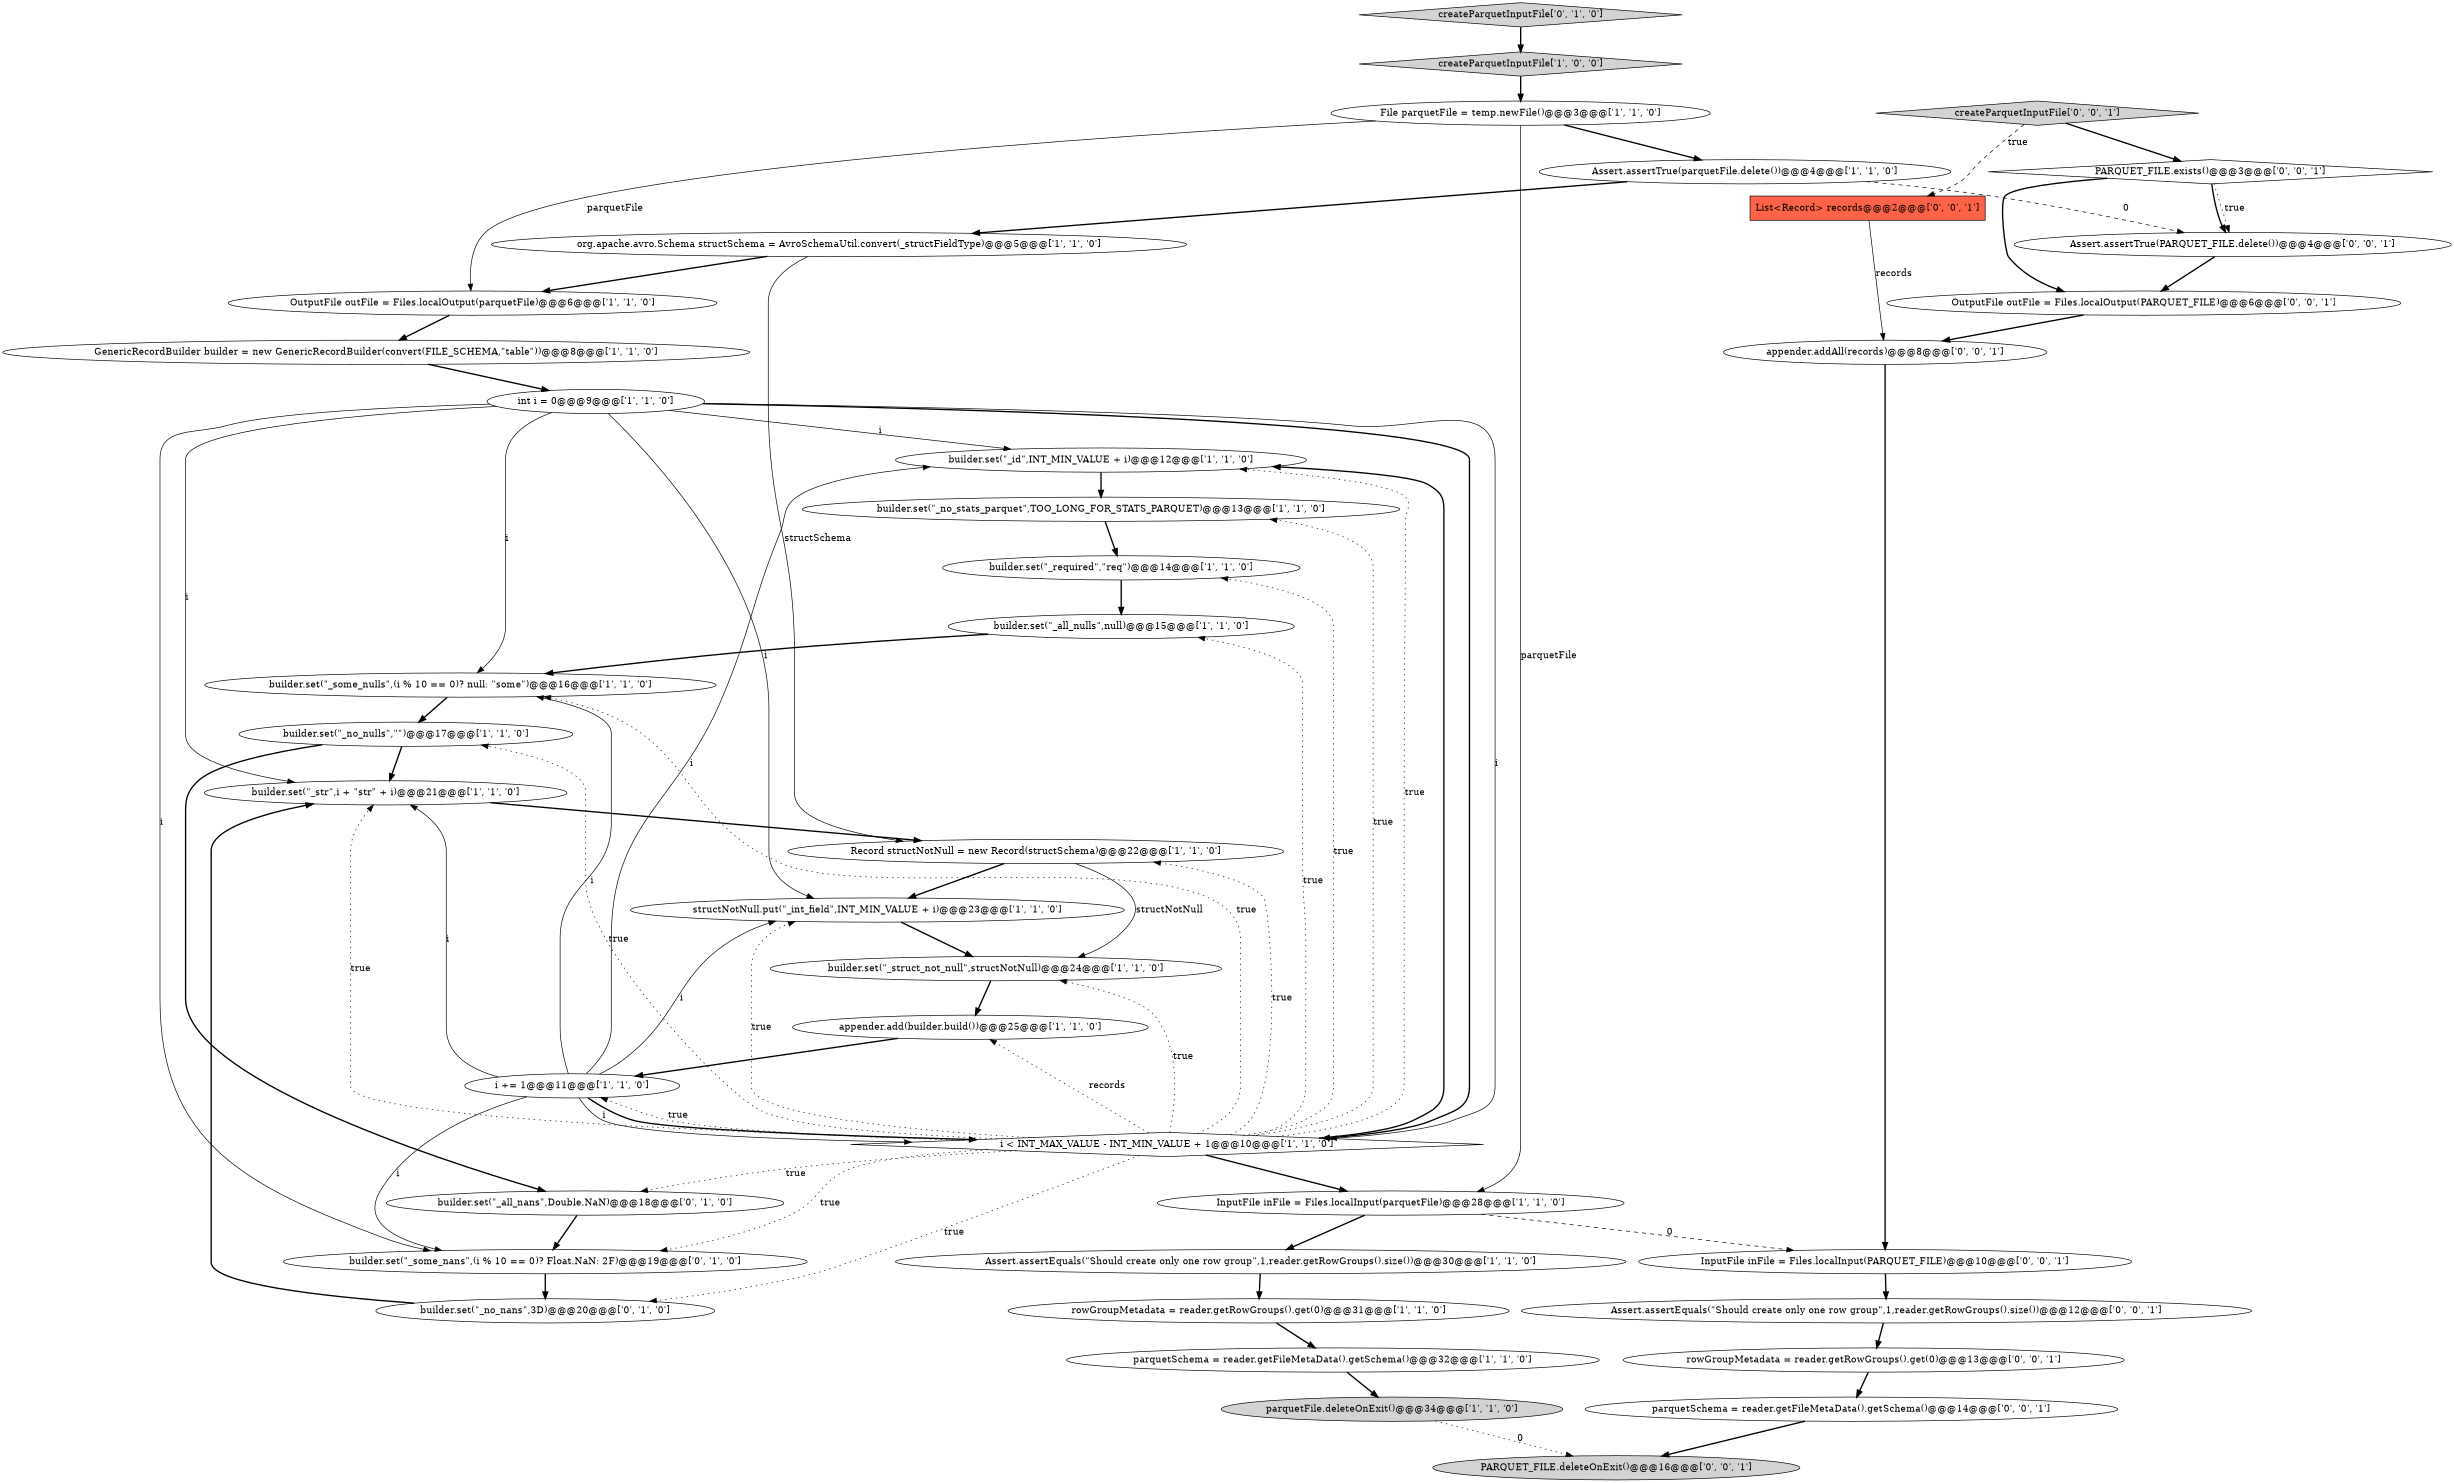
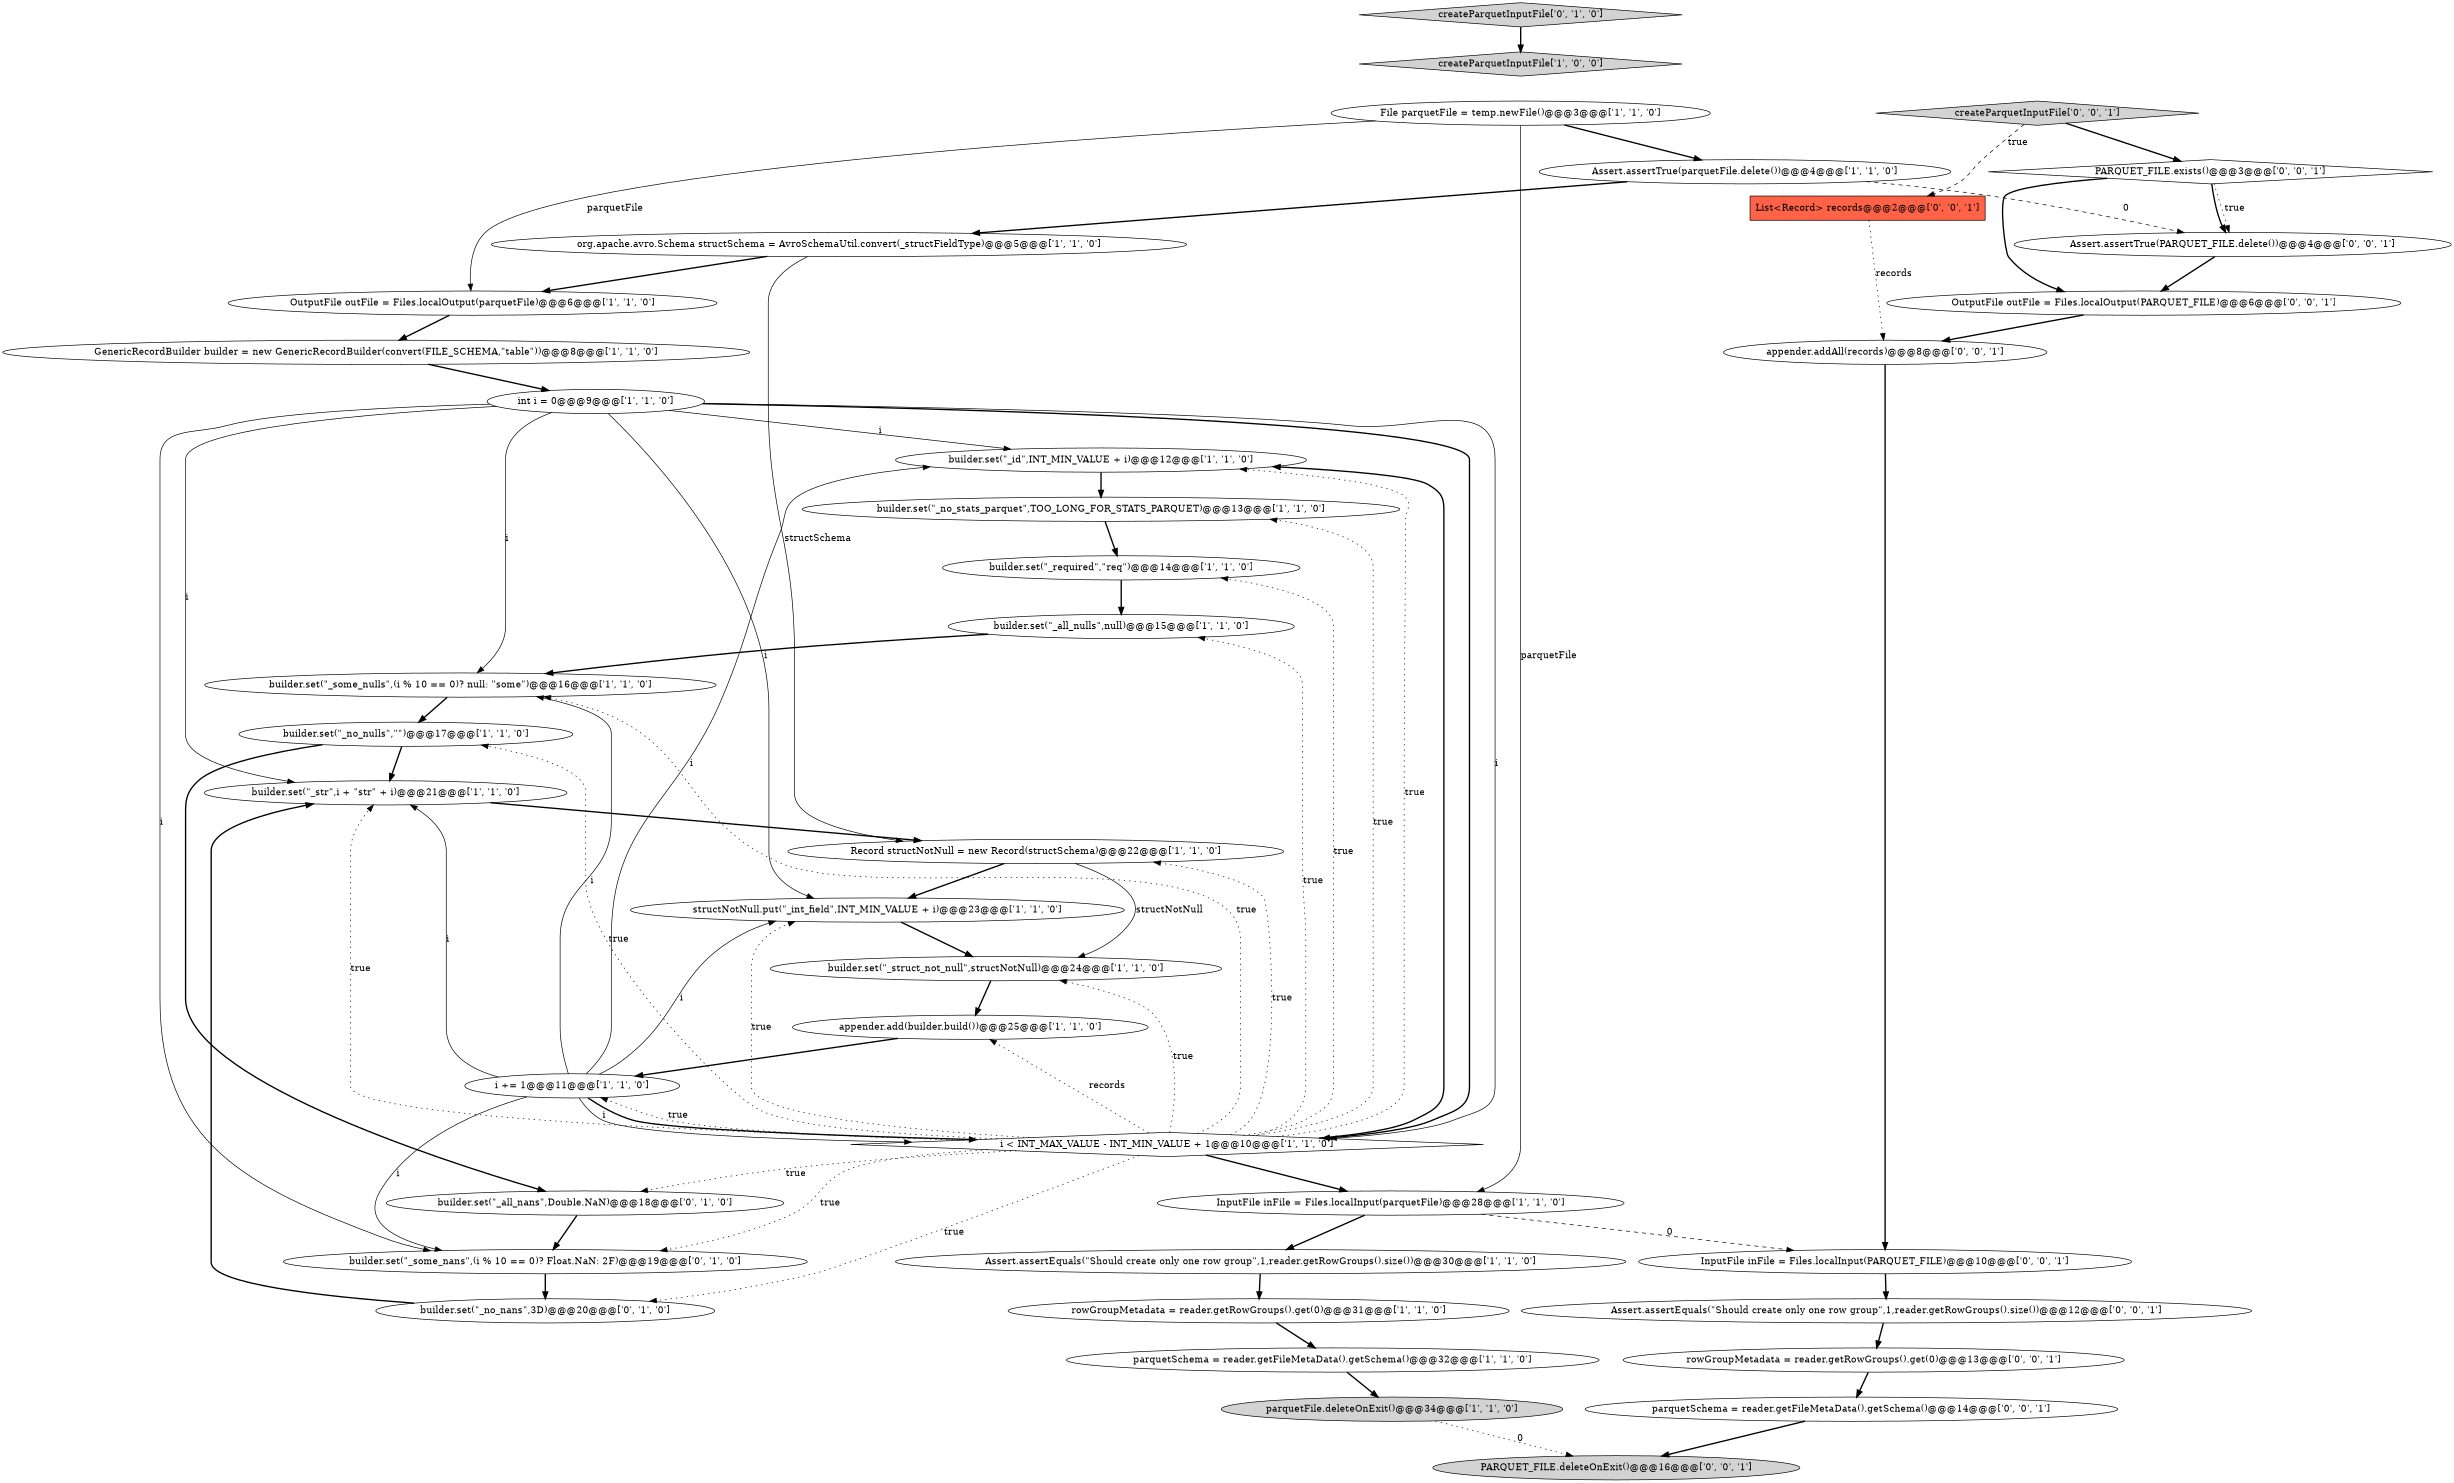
(1521, 85) -> none
(1876, 277) -> (1876, 277)
